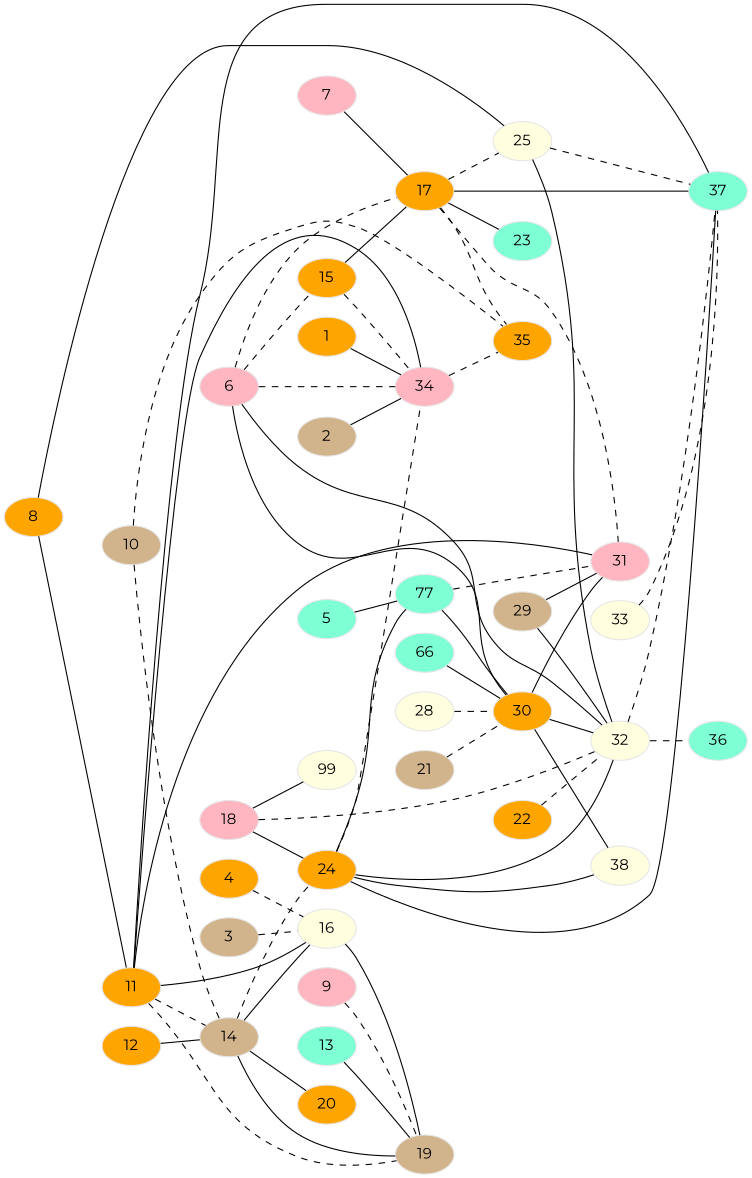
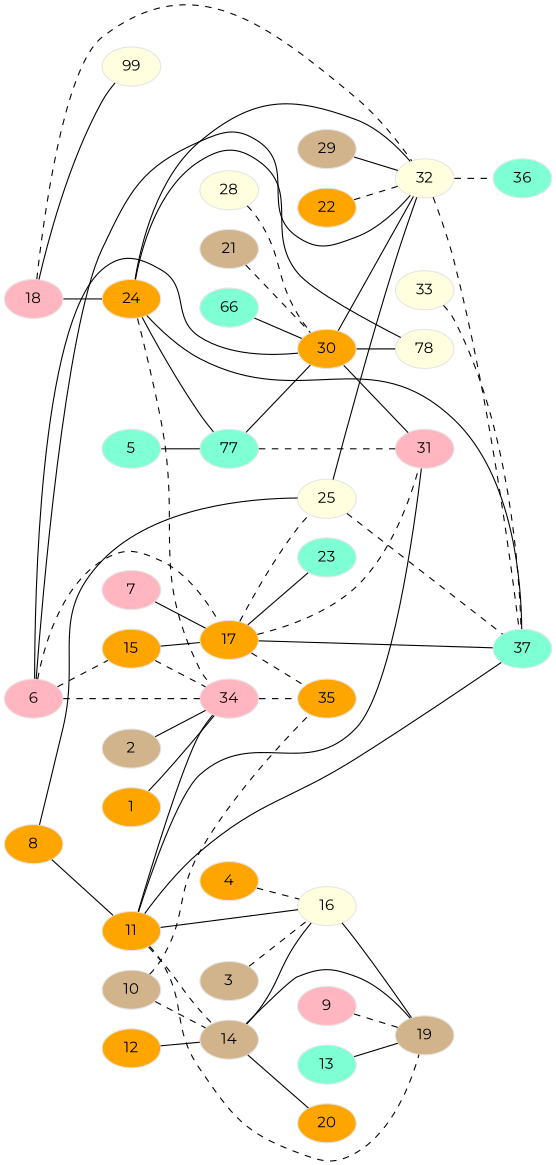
(571, 586) -> none
(620, 866) -> (425, 349)
(268, 949) -> none
